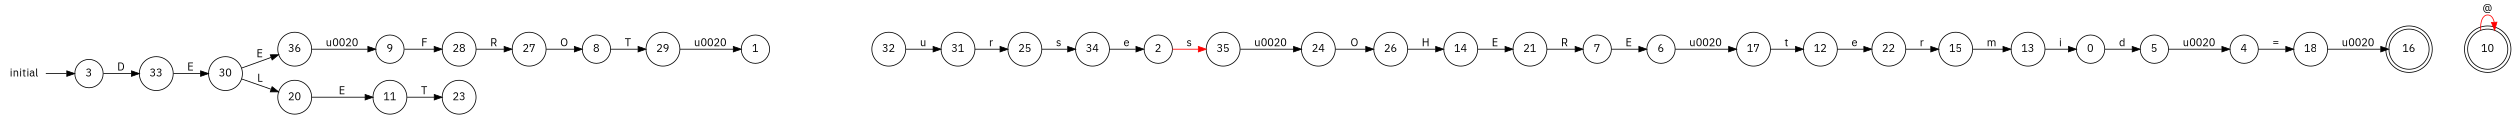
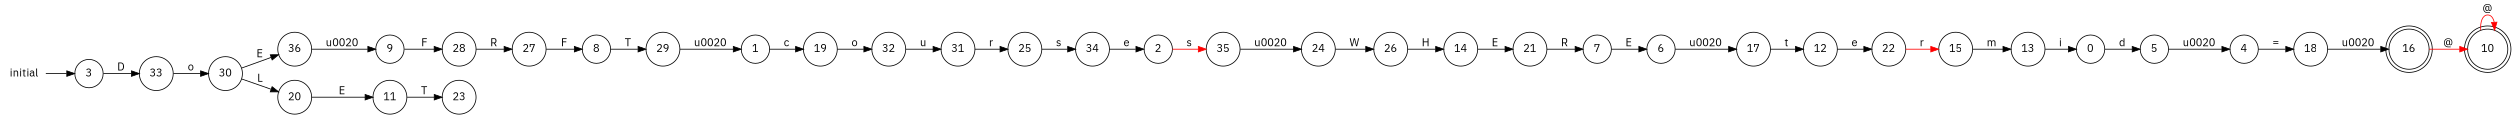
(564, 43) -> (564, 43)
(1355, 43) -> (1355, 43)
none -> (820, 49)
(1918, 49) -> (1918, 49)
none -> (2444, 49)
(191, 68) -> (191, 68)
